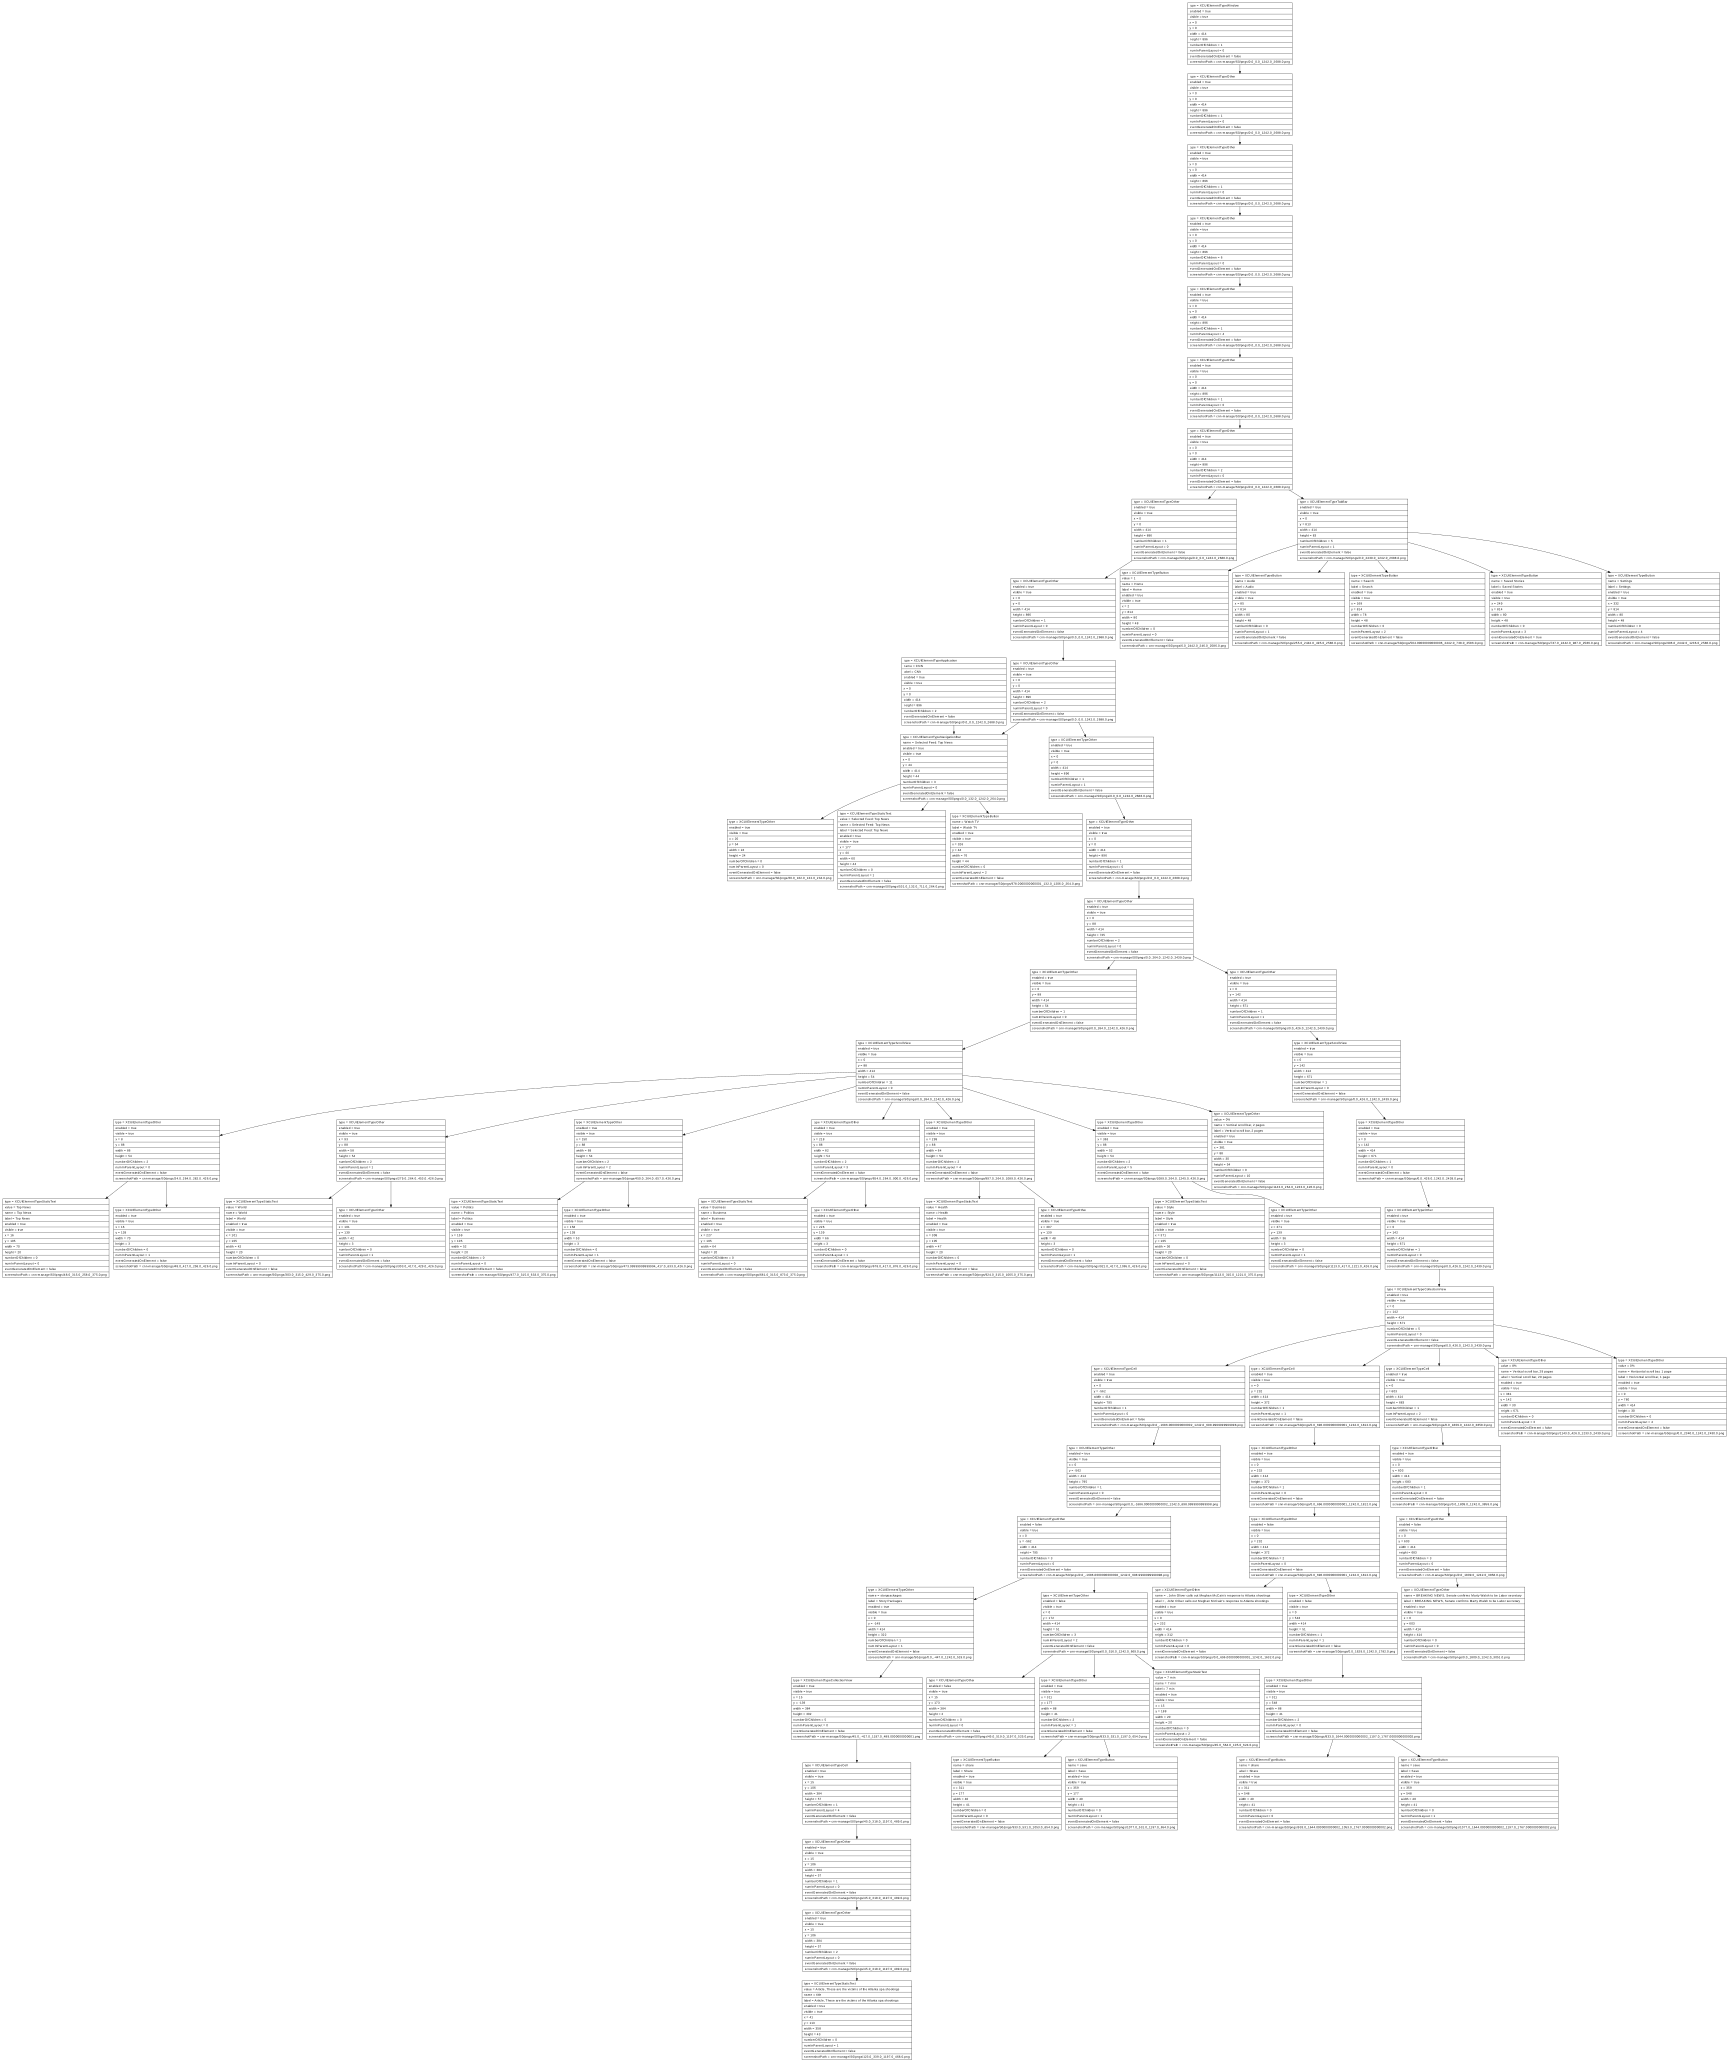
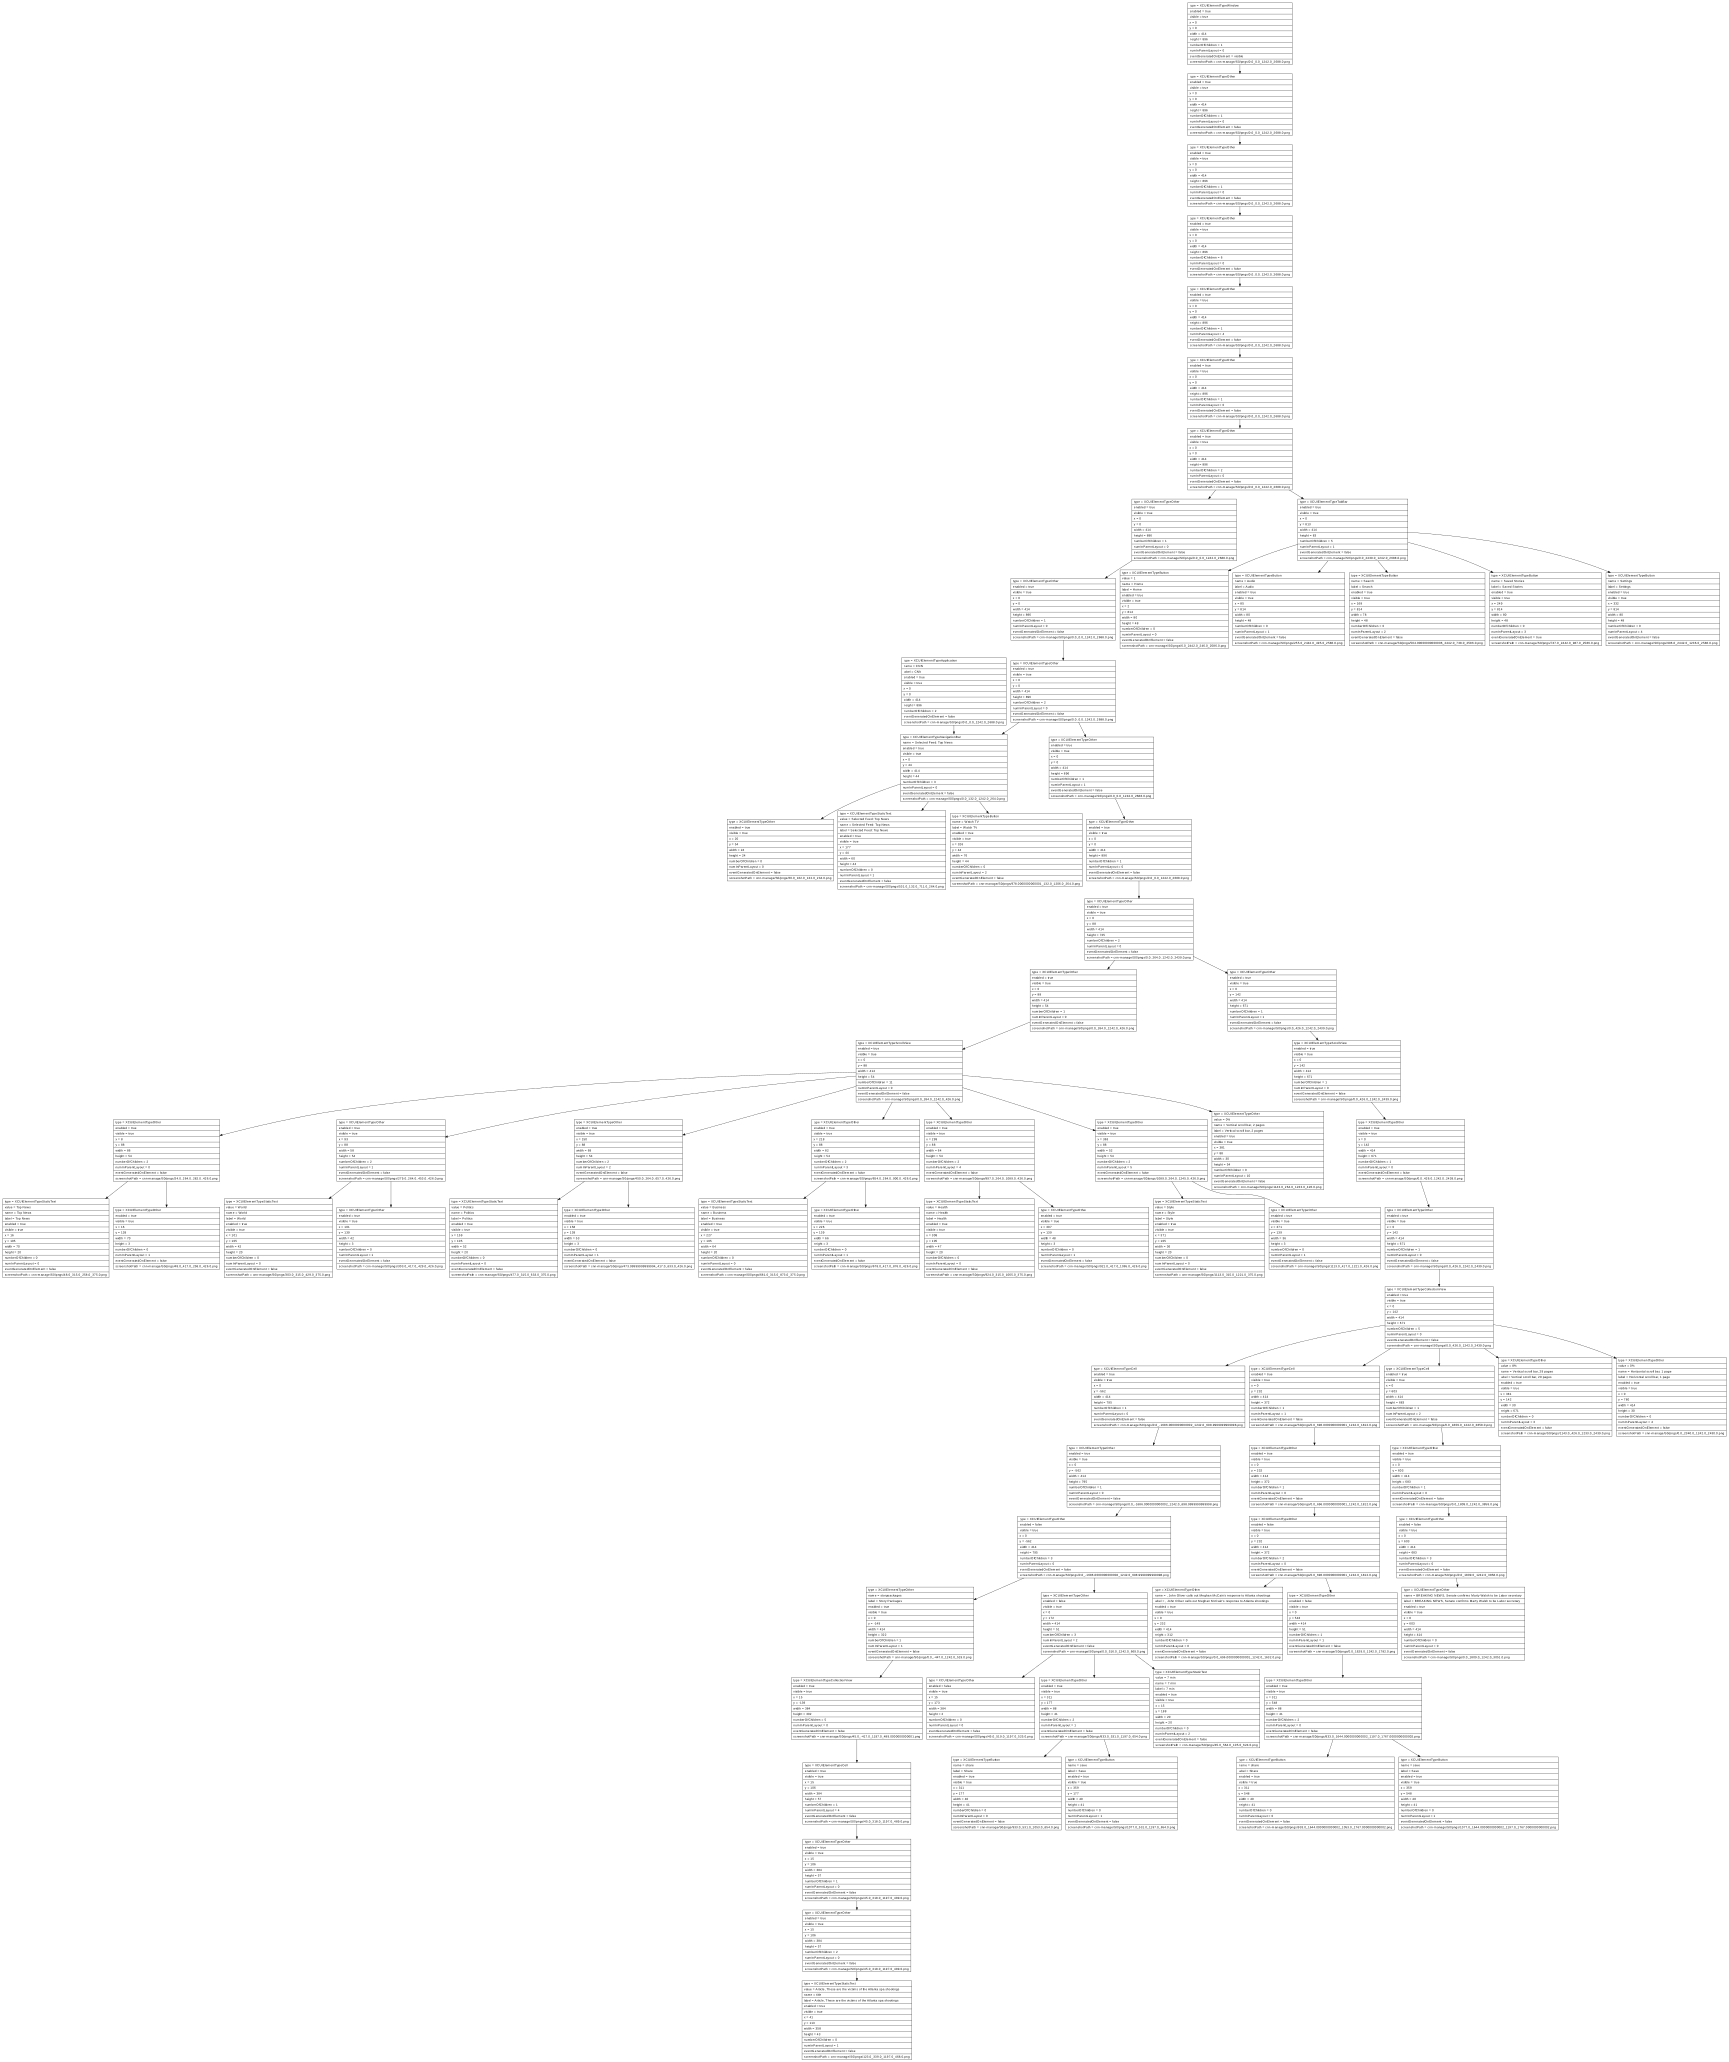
(1216, 56) -> (1217, 56)
